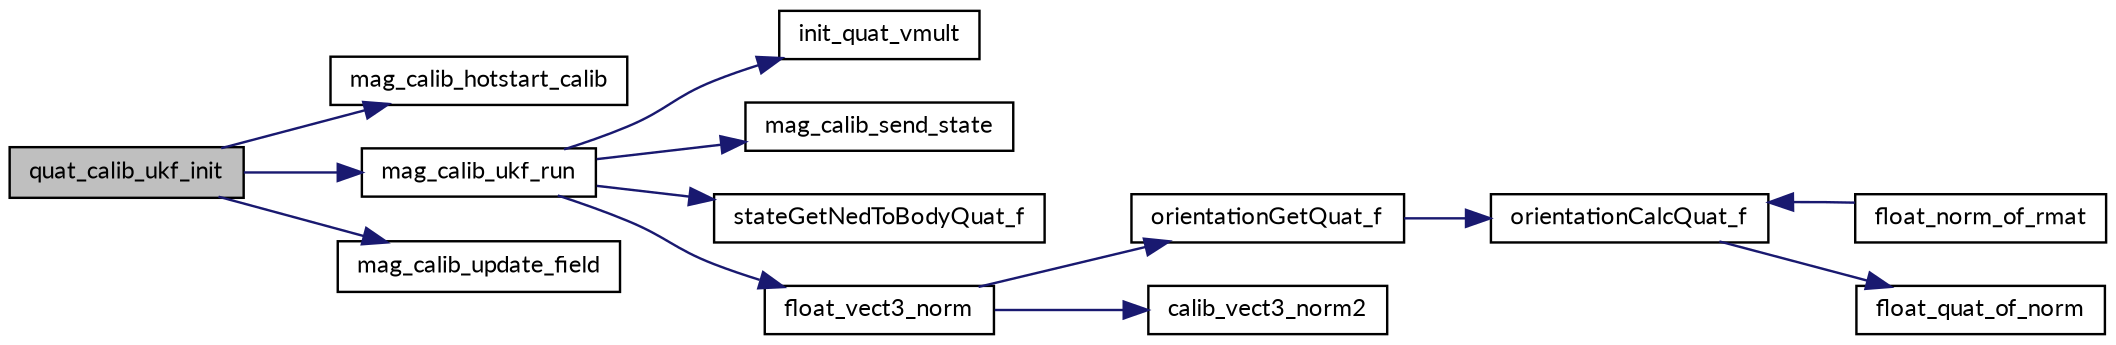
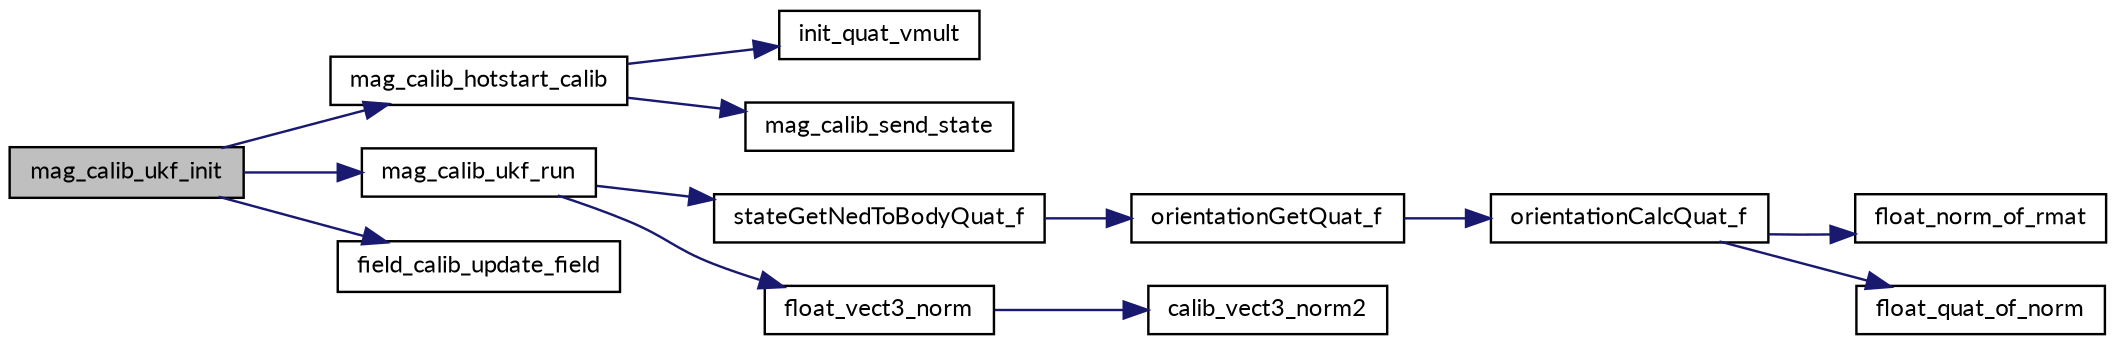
(662, 109) -> (691, 57)
(659, 152) -> (674, 103)
(127, 172) -> (127, 172)
(1824, 202) -> (1800, 235)
(479, 267) -> (479, 267)
(1062, 267) -> (1076, 218)
